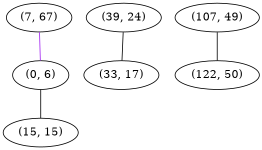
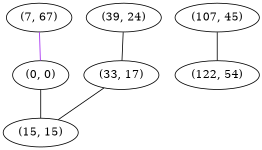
(217, 18) -> (217, 18)
(41, 75) -> (41, 75)
(217, 75) -> (217, 75)
none -> (81, 104)
